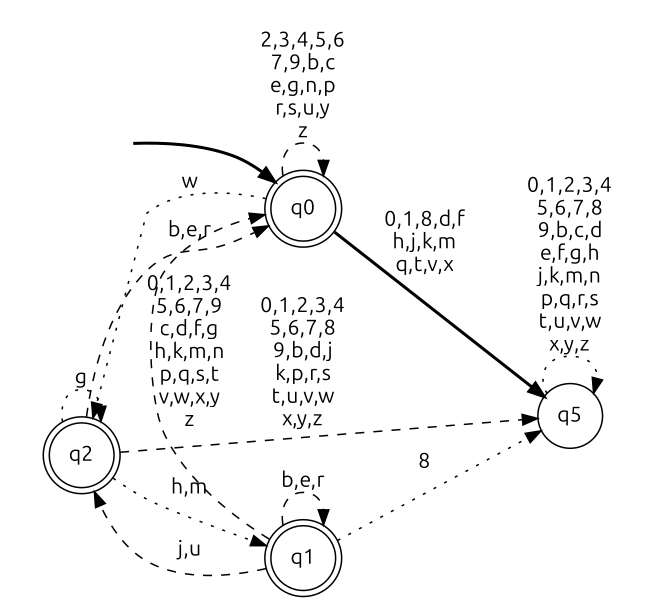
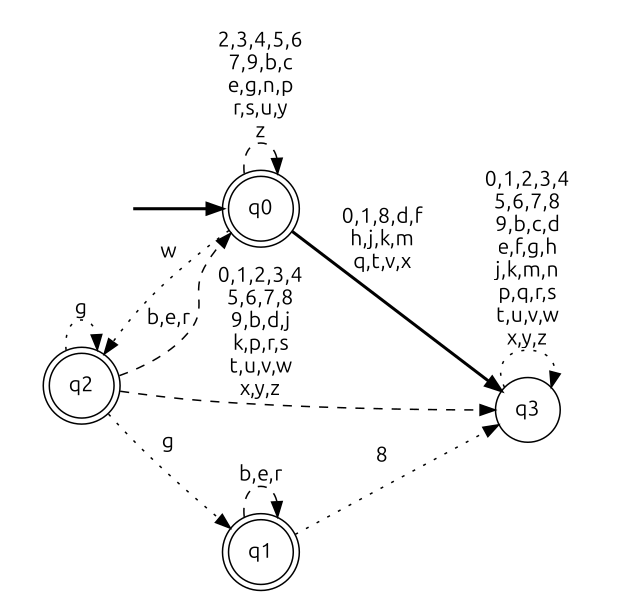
(152, 376) -> none
(570, 416) -> (528, 410)
(190, 488) -> (169, 442)
(169, 570) -> none
